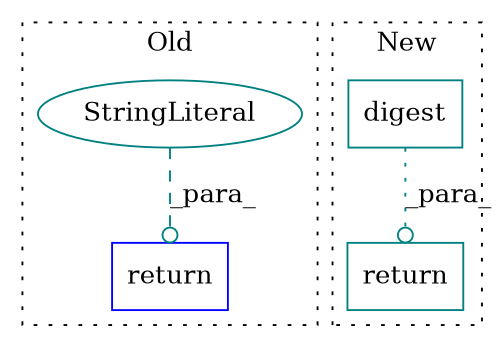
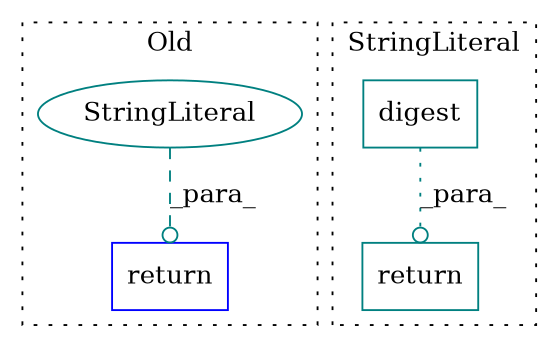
(407, 44) -> (434, 44)
